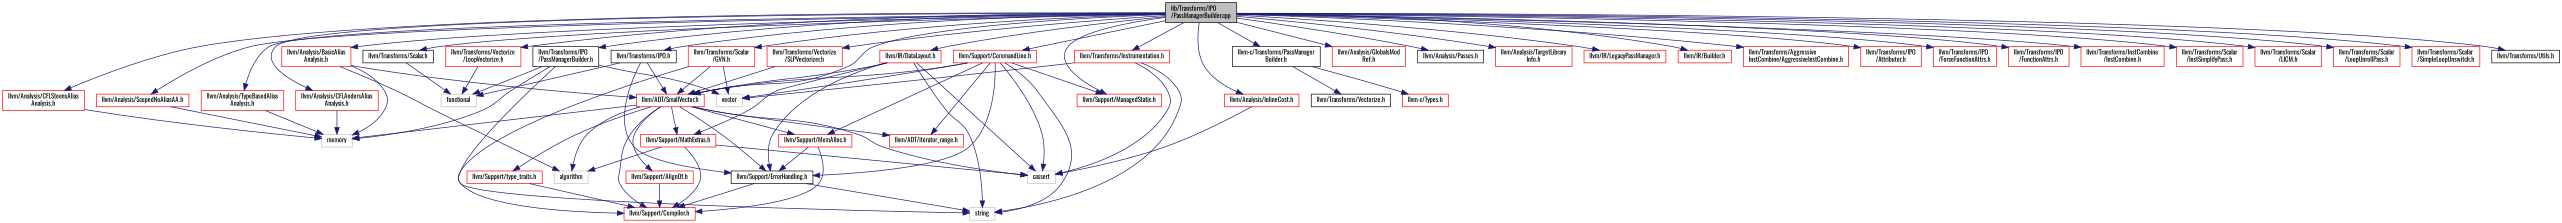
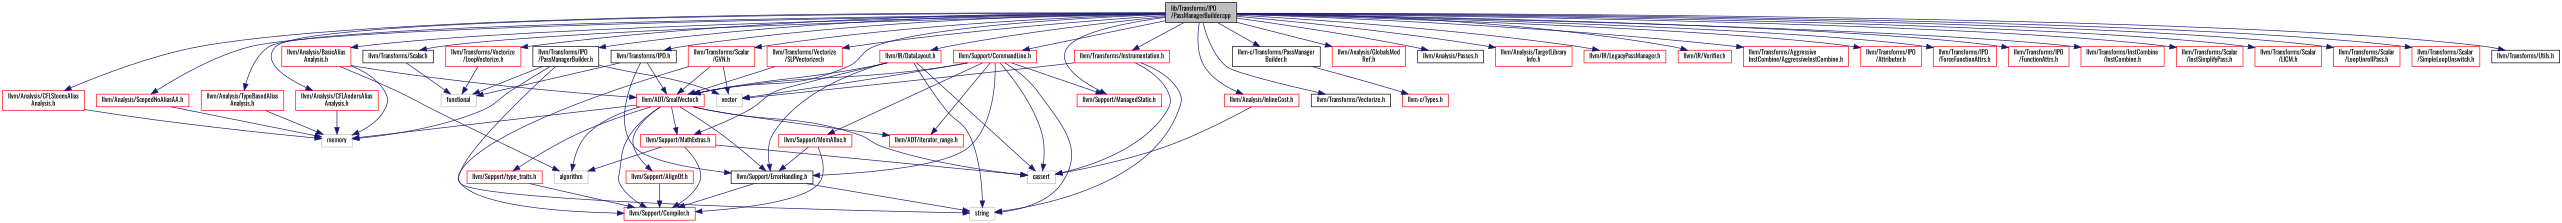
(1705, 57) -> (1705, 57)
(1314, 79) -> (1248, 75)
(740, 120) -> none
